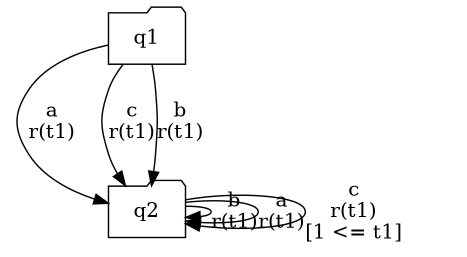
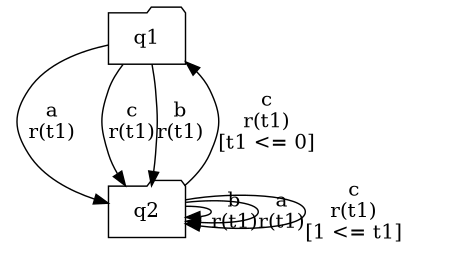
none -> (218, 131)
